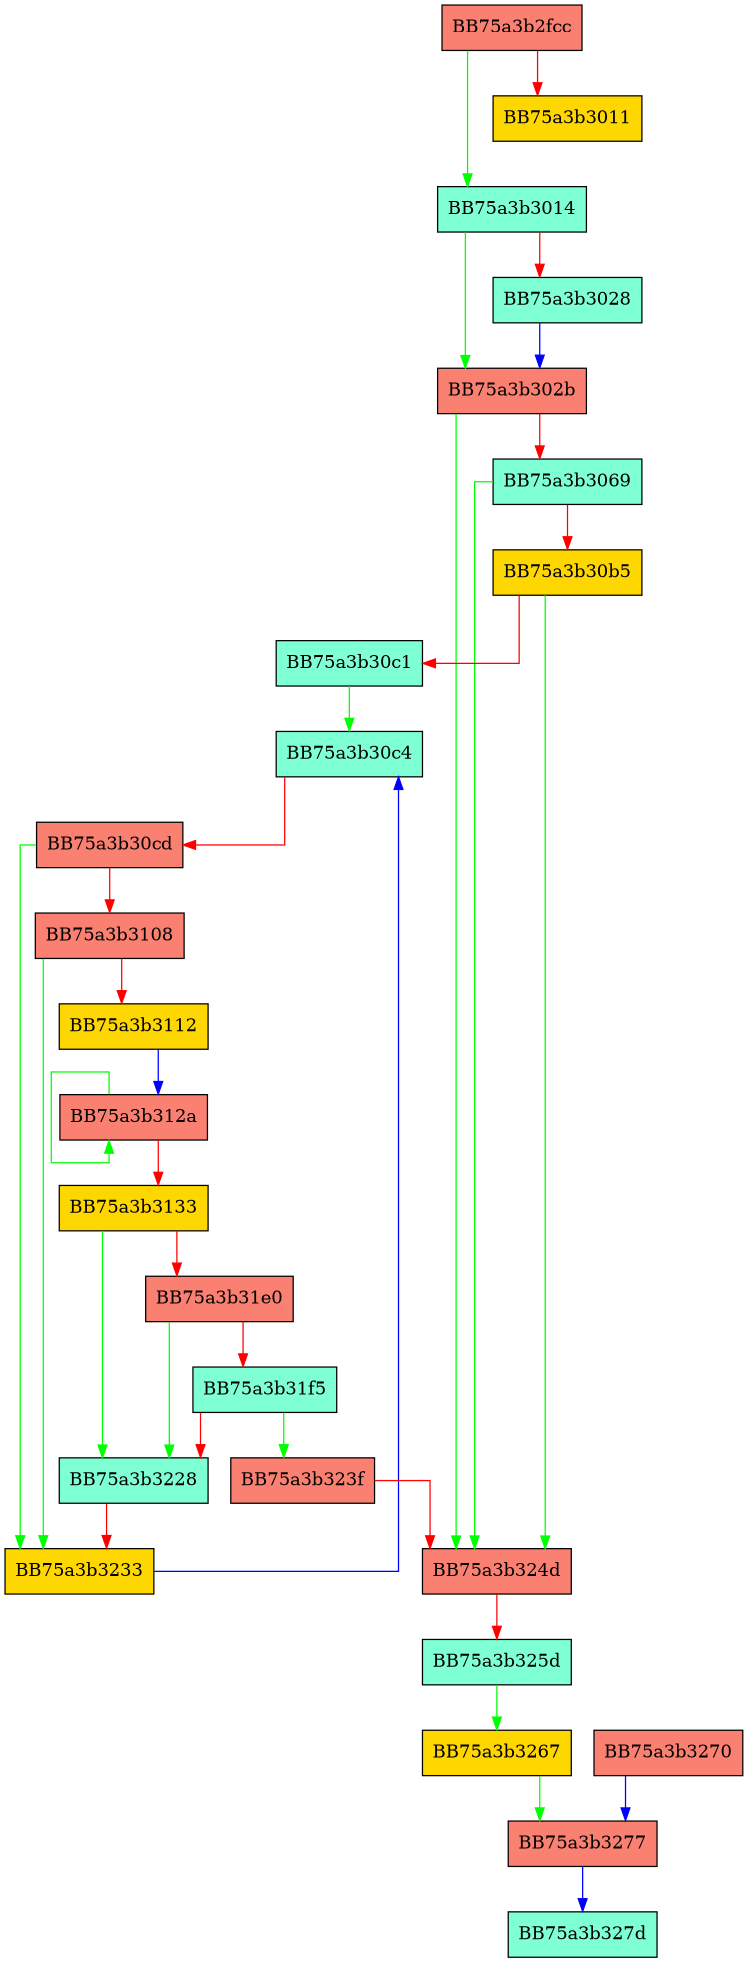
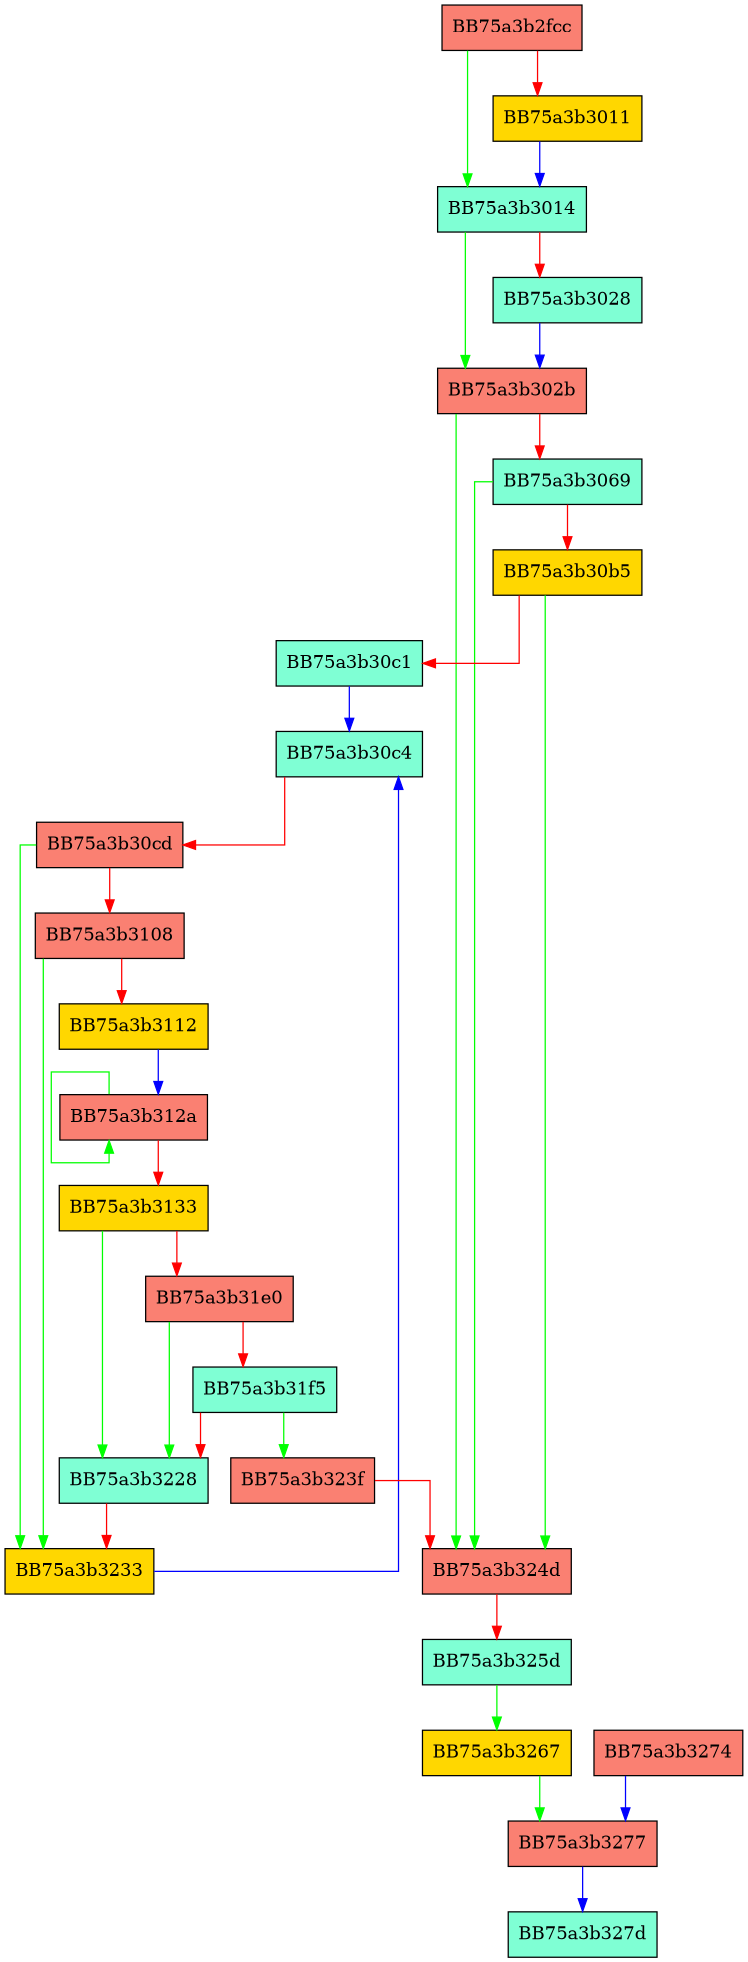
none -> (540, 158)
(349, 702) -> (349, 702)
(668, 1753) -> (668, 1753)
